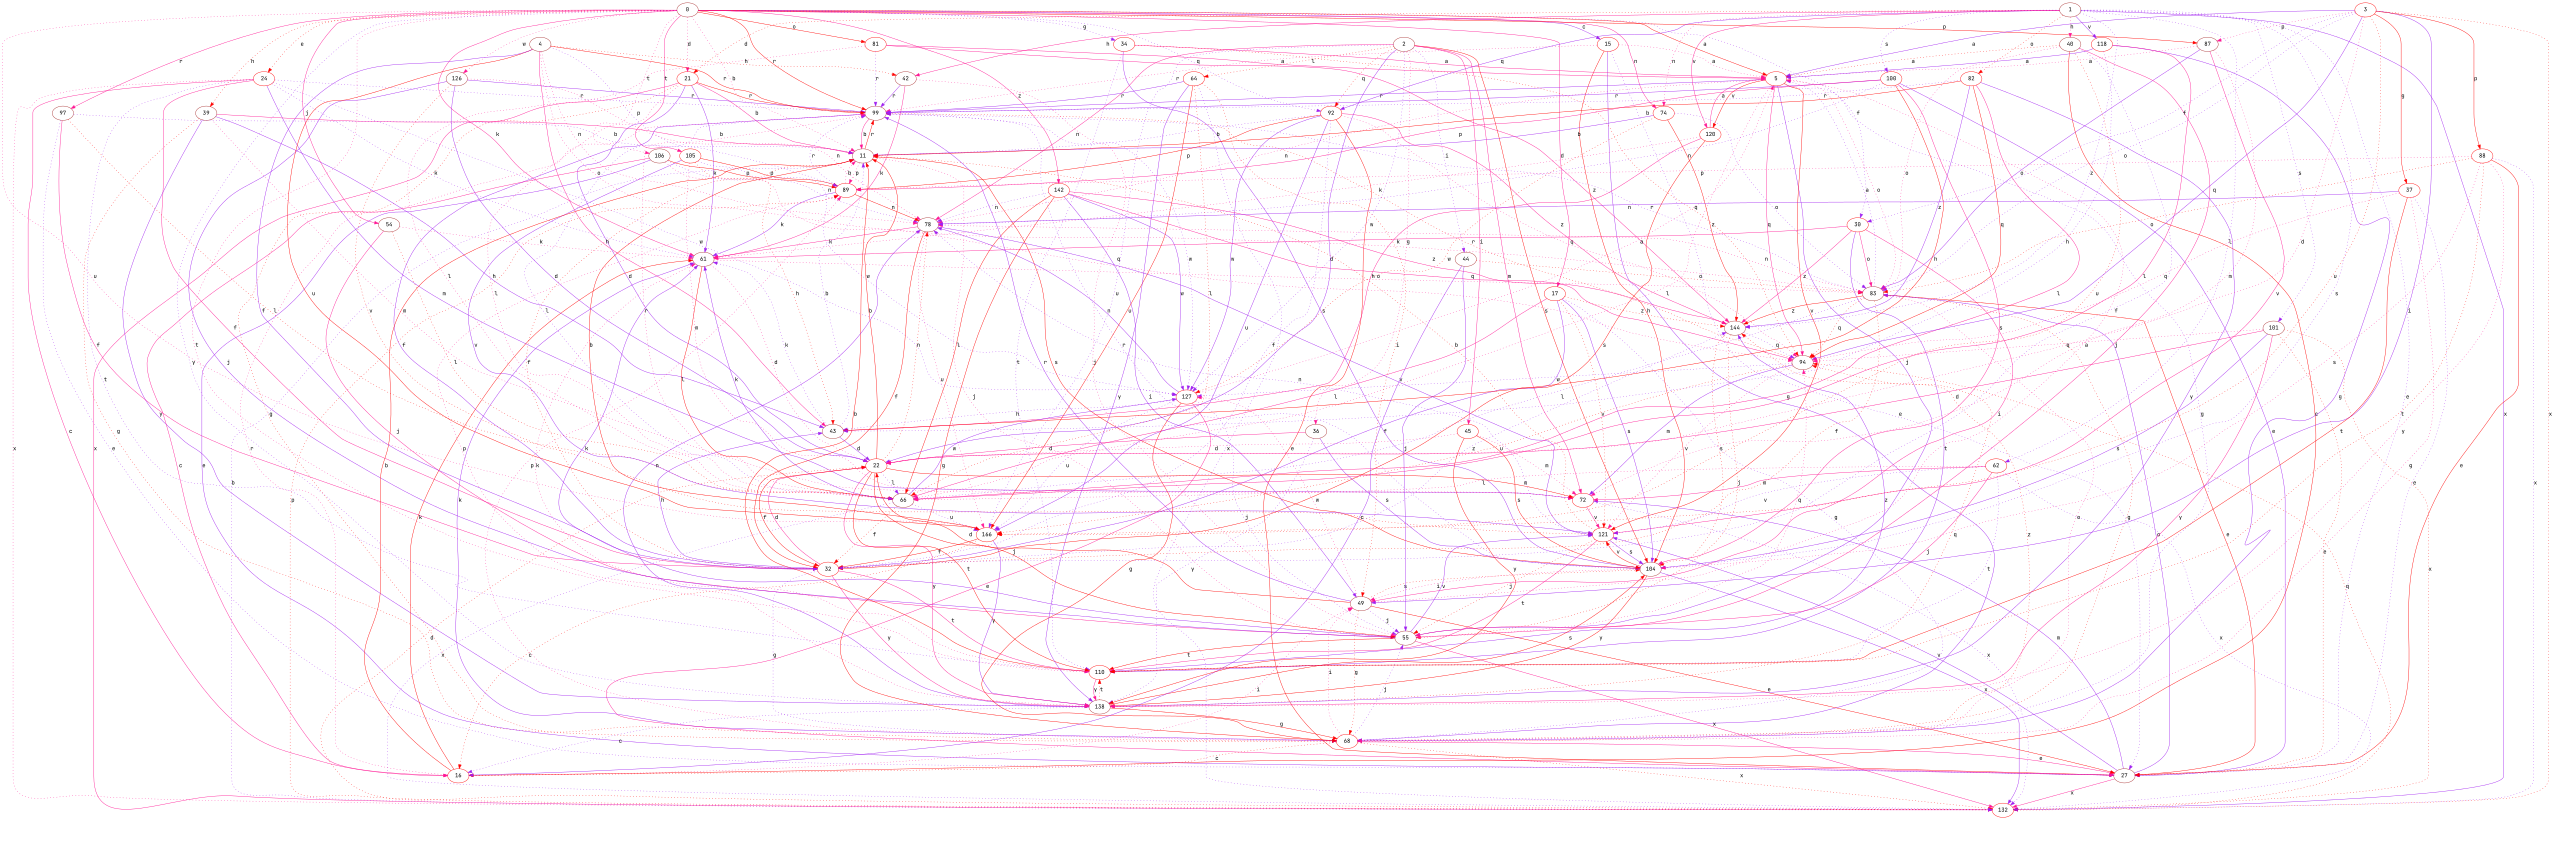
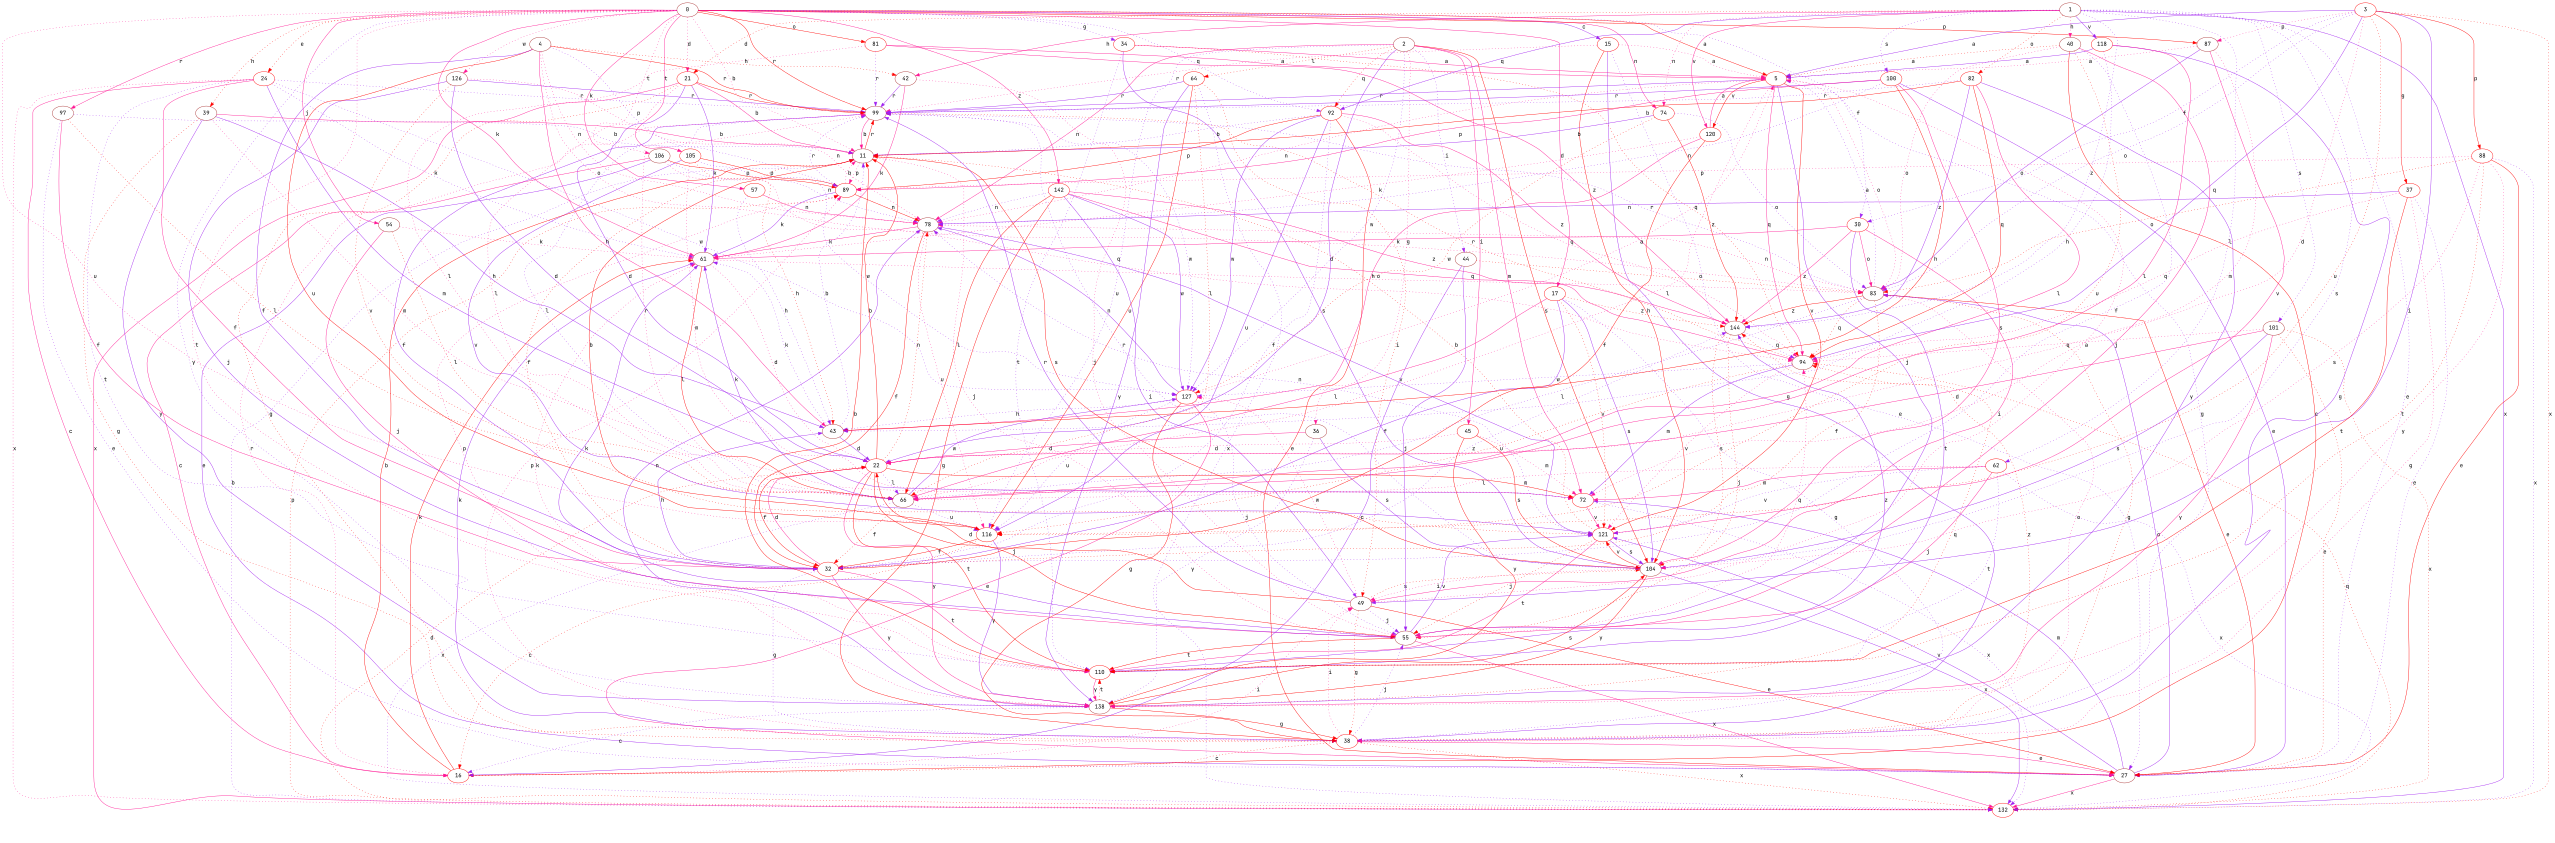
none -> (754, 190)
(1605, 345) -> (1605, 345)
(987, 535) -> (987, 535)
(1347, 741) -> (1347, 741)
